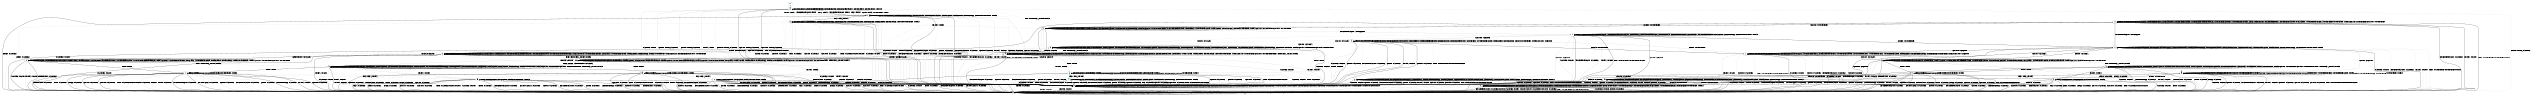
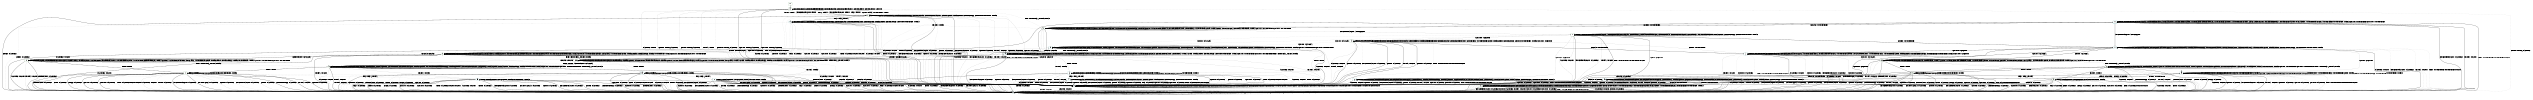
(1656, 57) -> (1656, 57)
